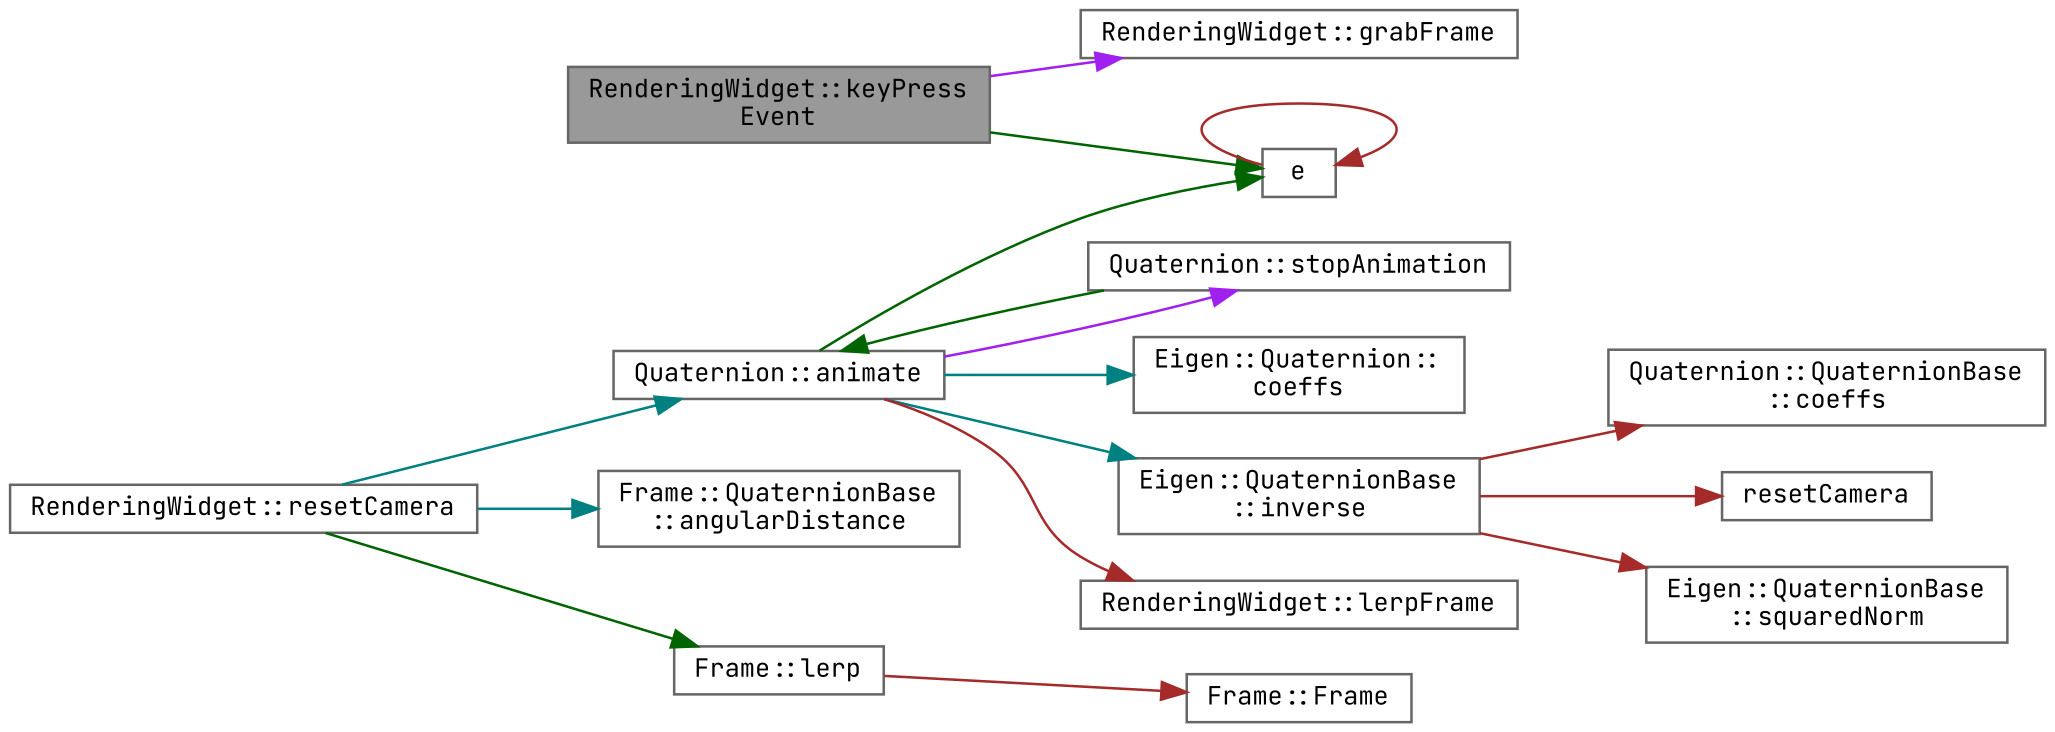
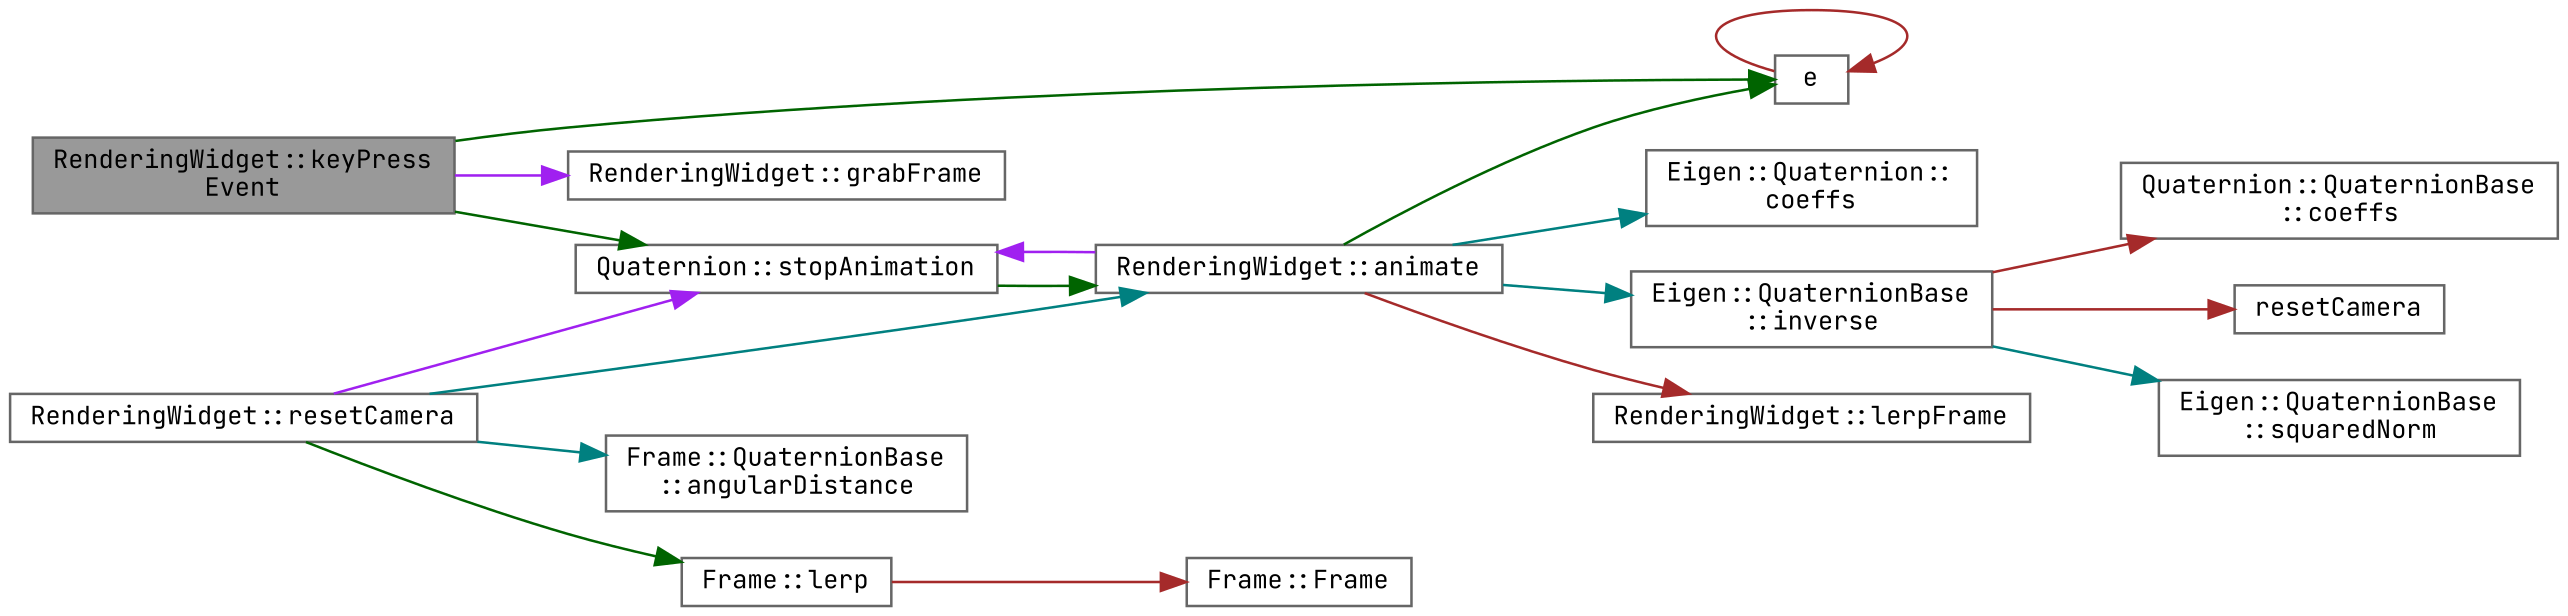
none -> (538, 226)
none -> (503, 347)
(779, 375) -> (1299, 269)
(1551, 548) -> (2063, 361)
